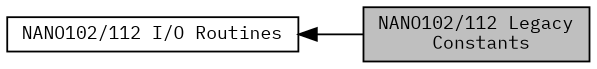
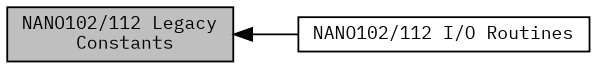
(340, 34) -> (275, 34)
